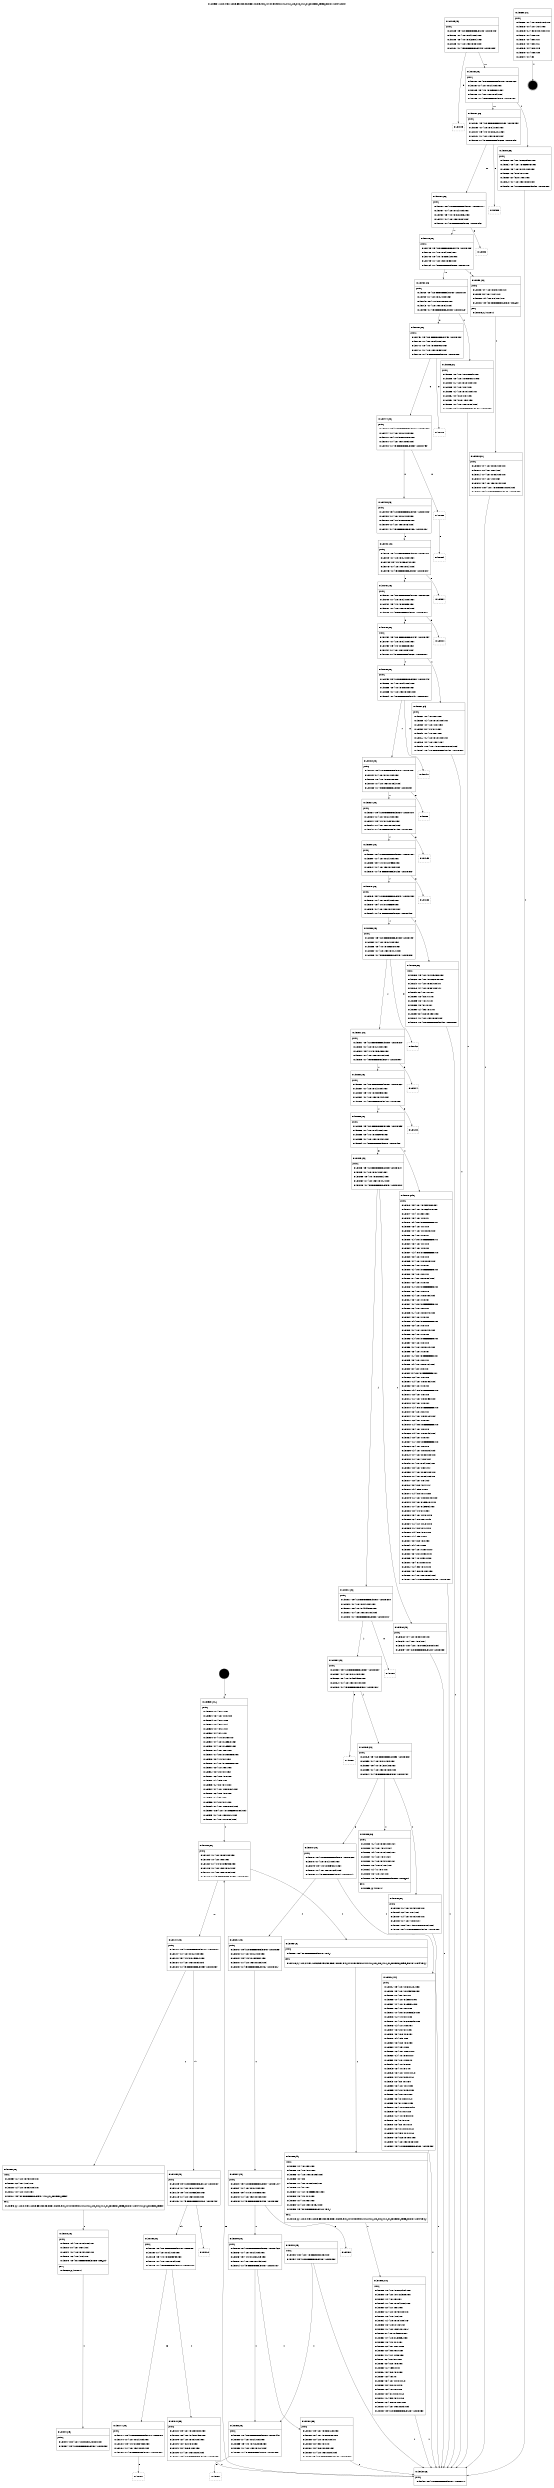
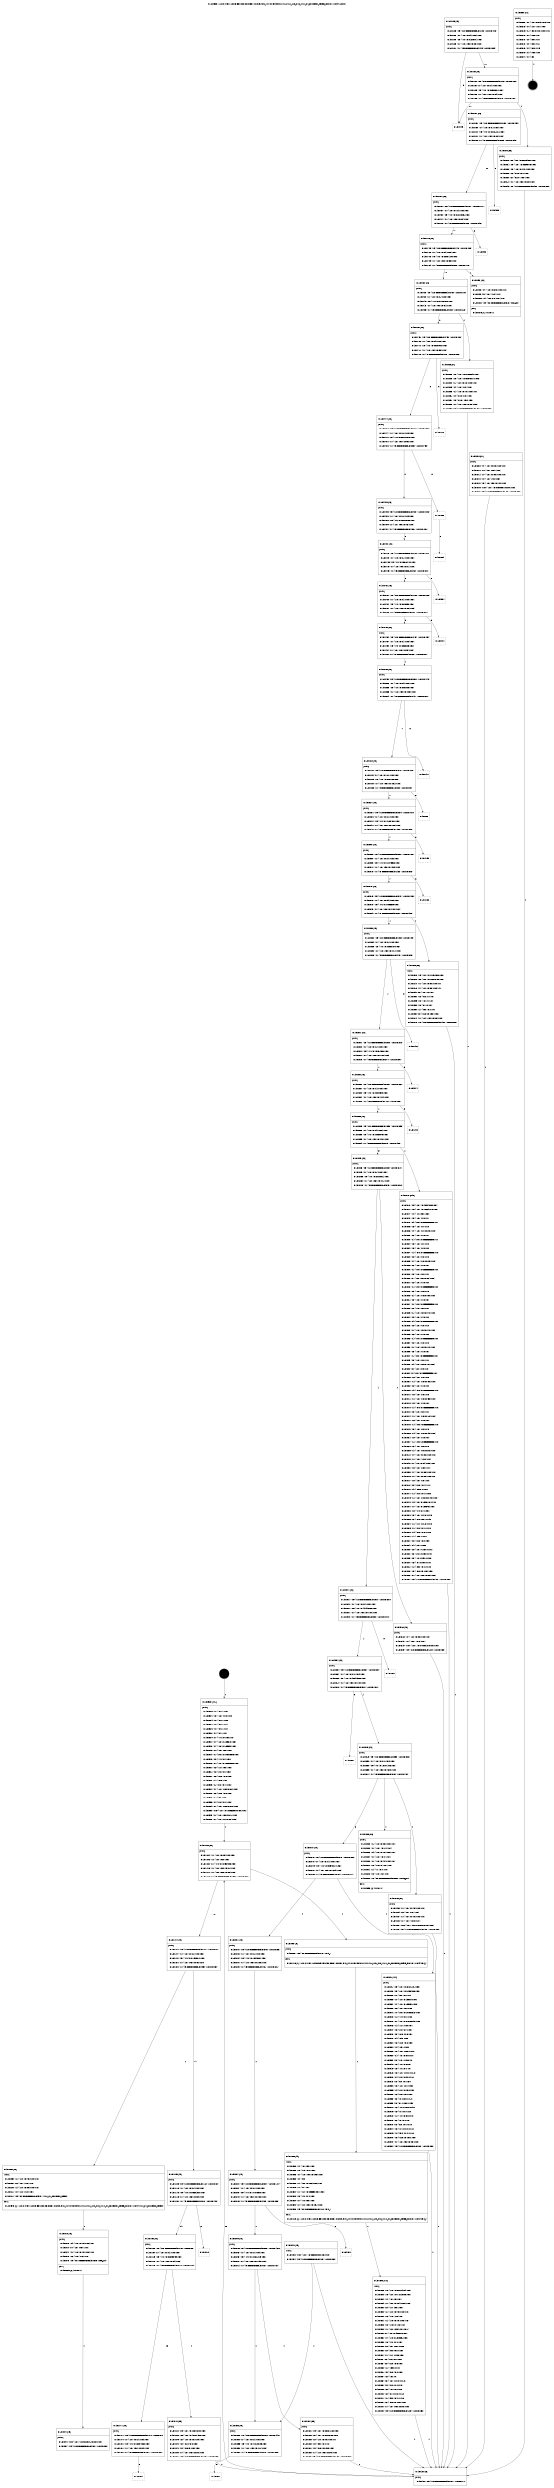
(493, 106) -> (464, 112)
(496, 384) -> none
(438, 729) -> none
